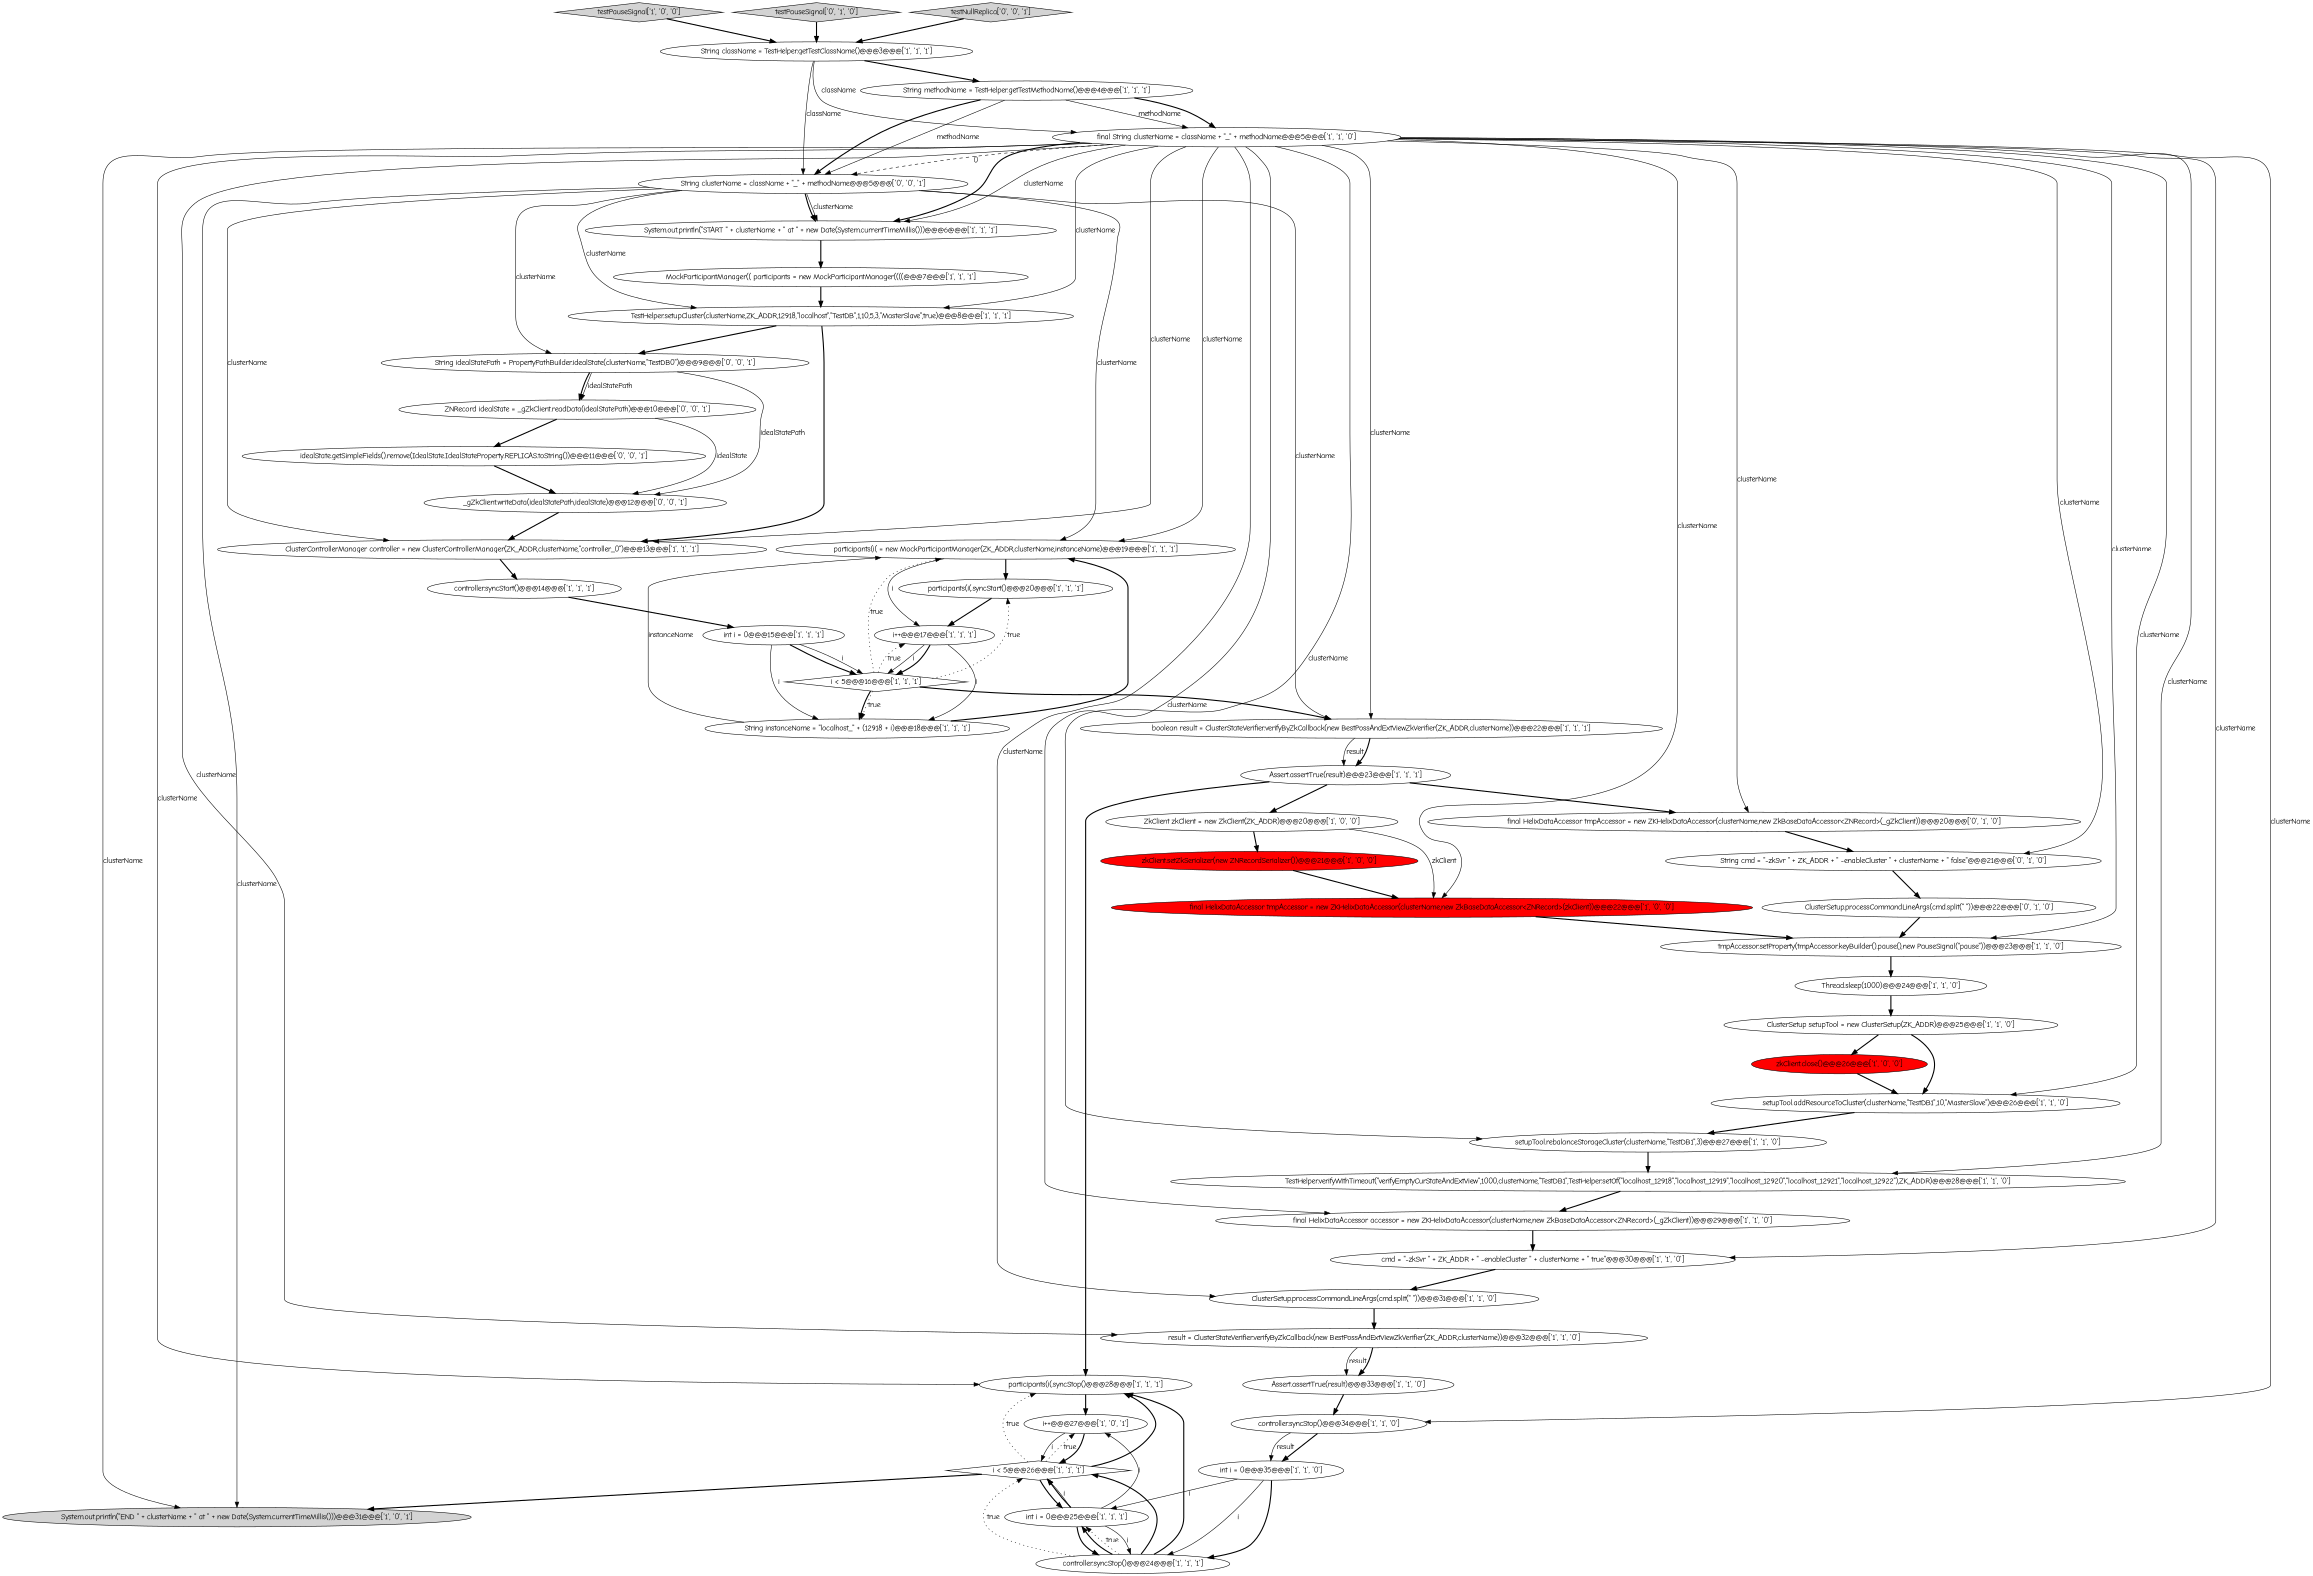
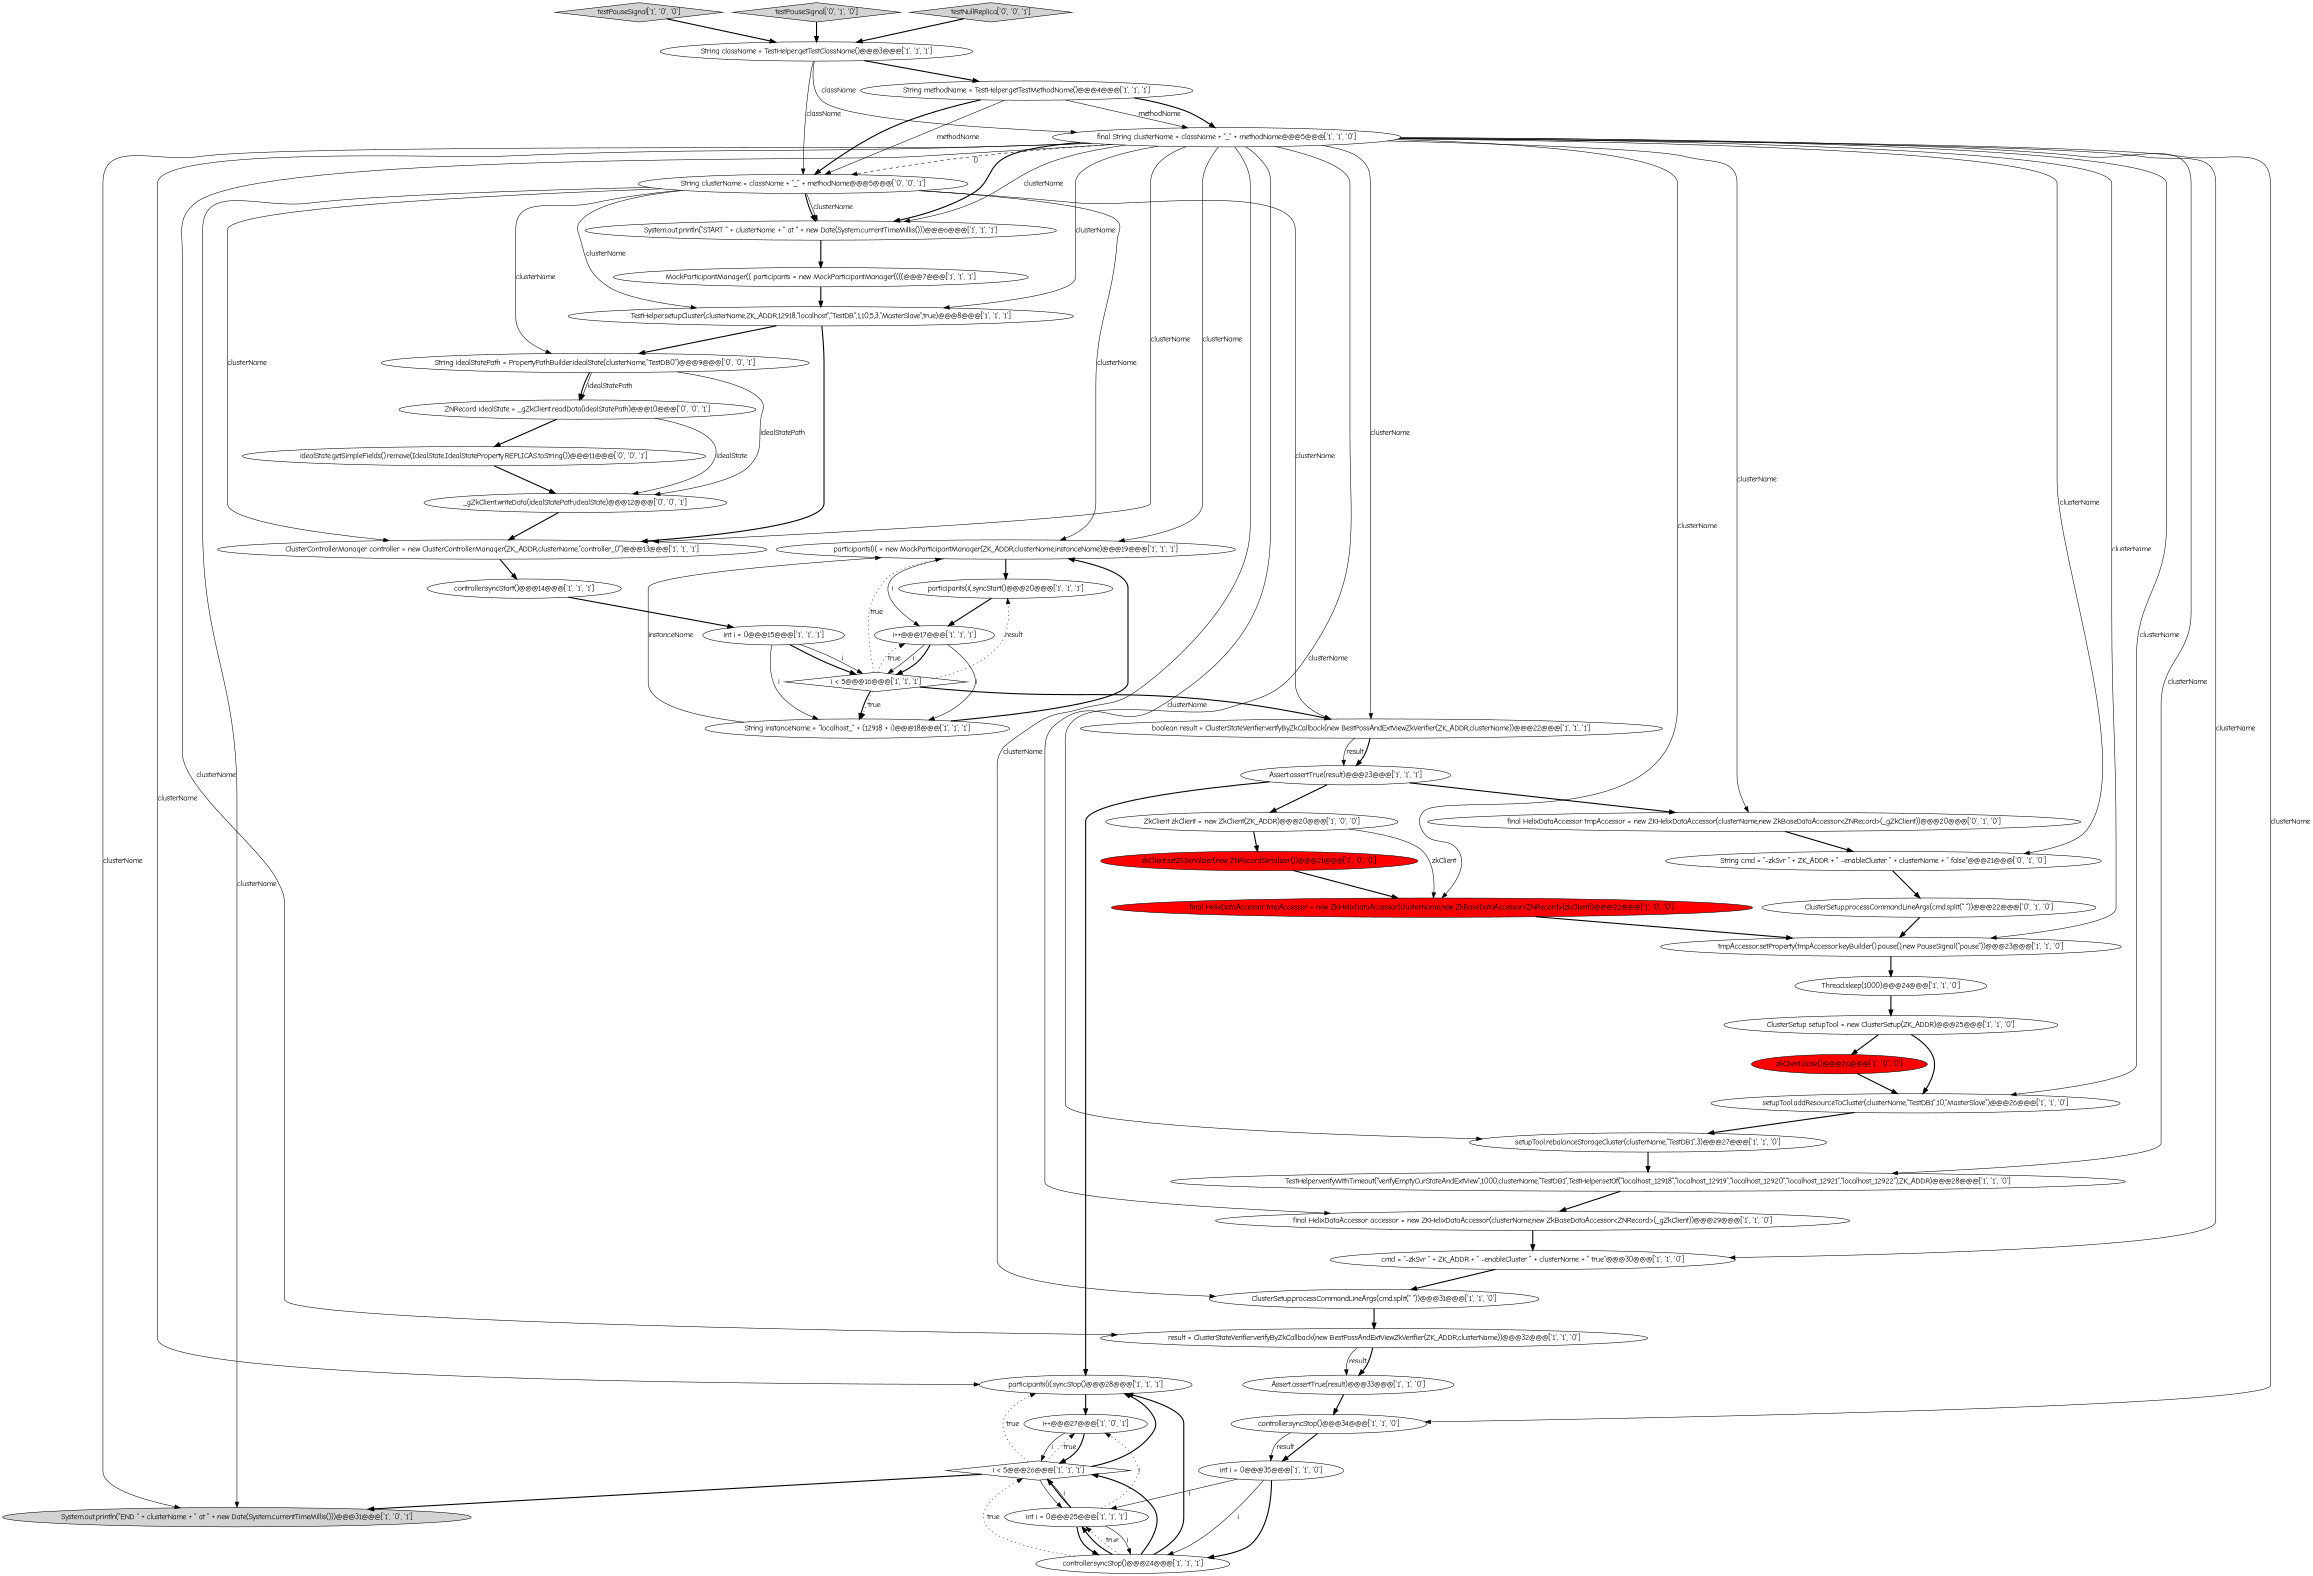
(1014, 635) -> (1014, 635)
(1138, 1475) -> (1138, 1475)
(1048, 1493) -> (1048, 1493)
